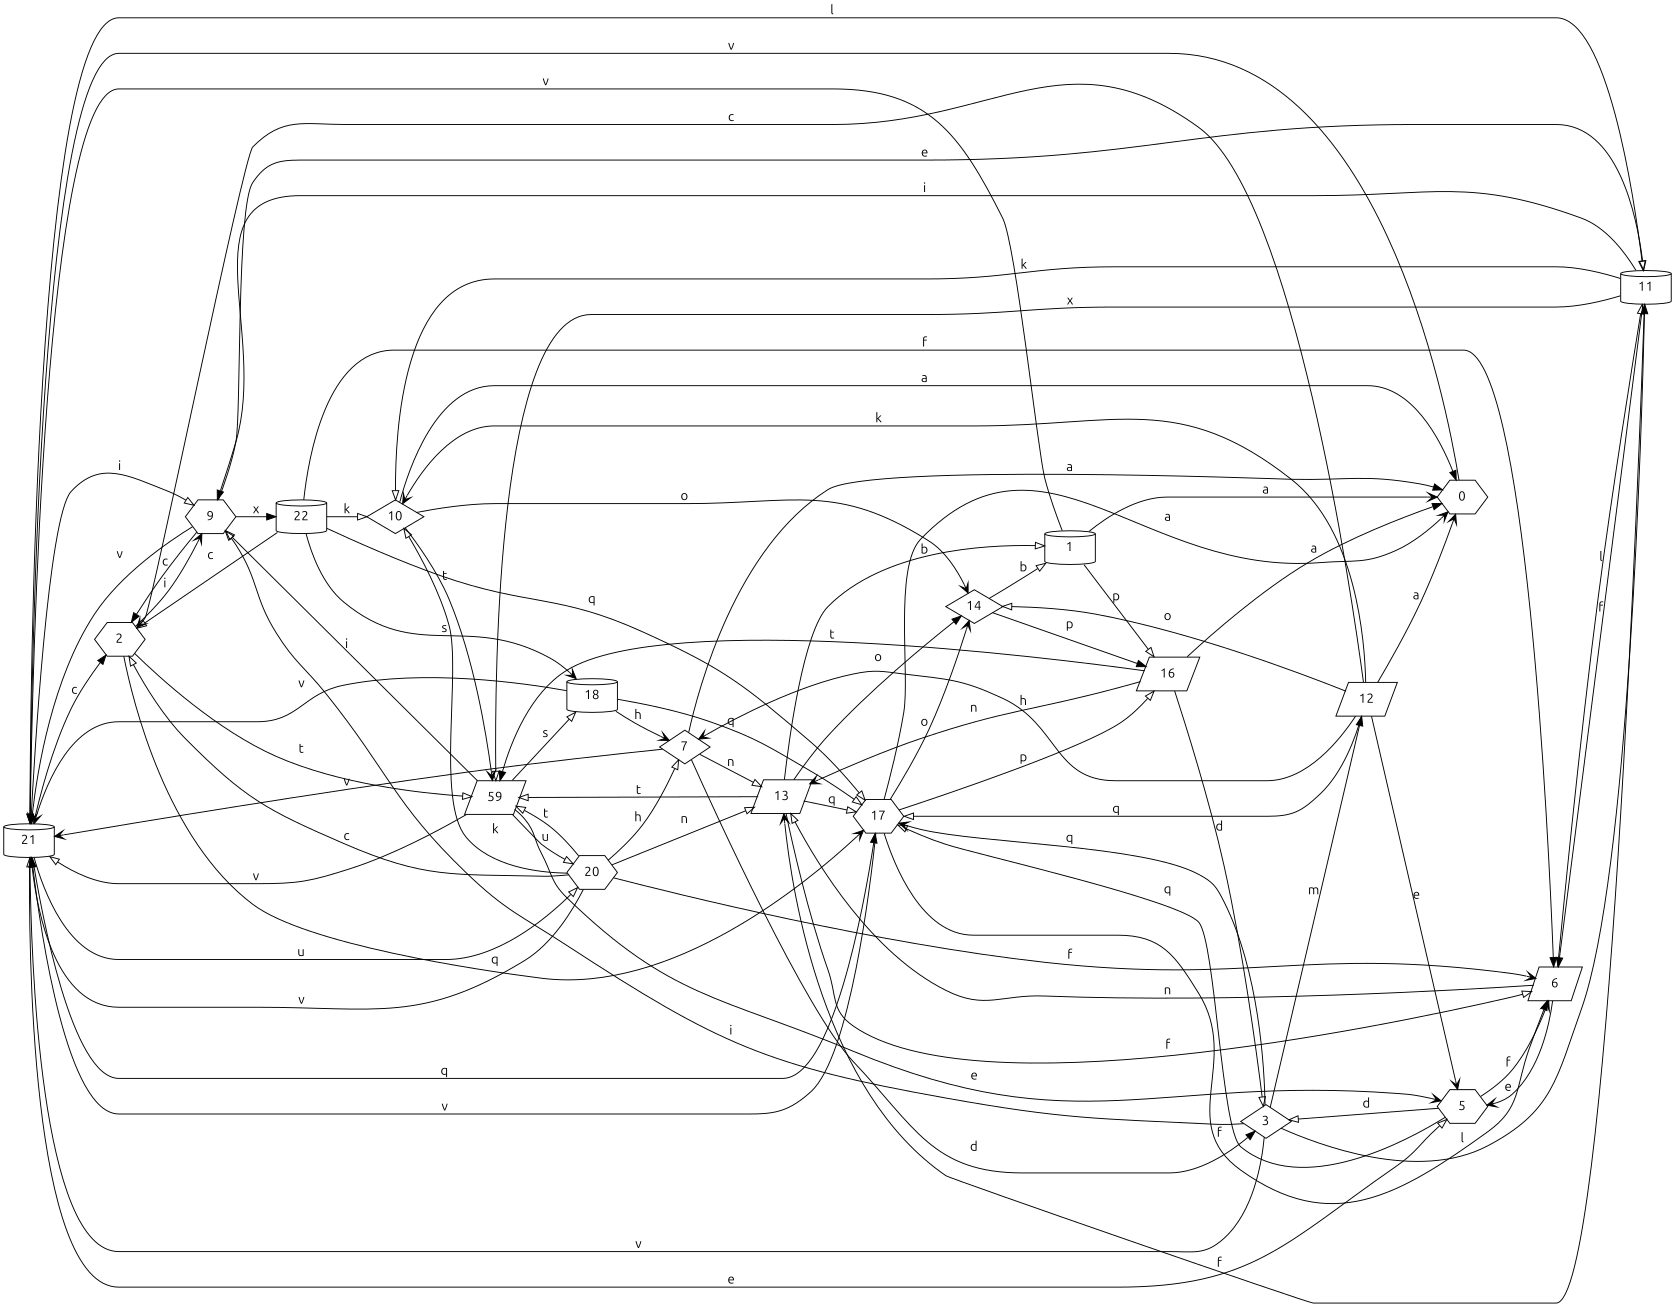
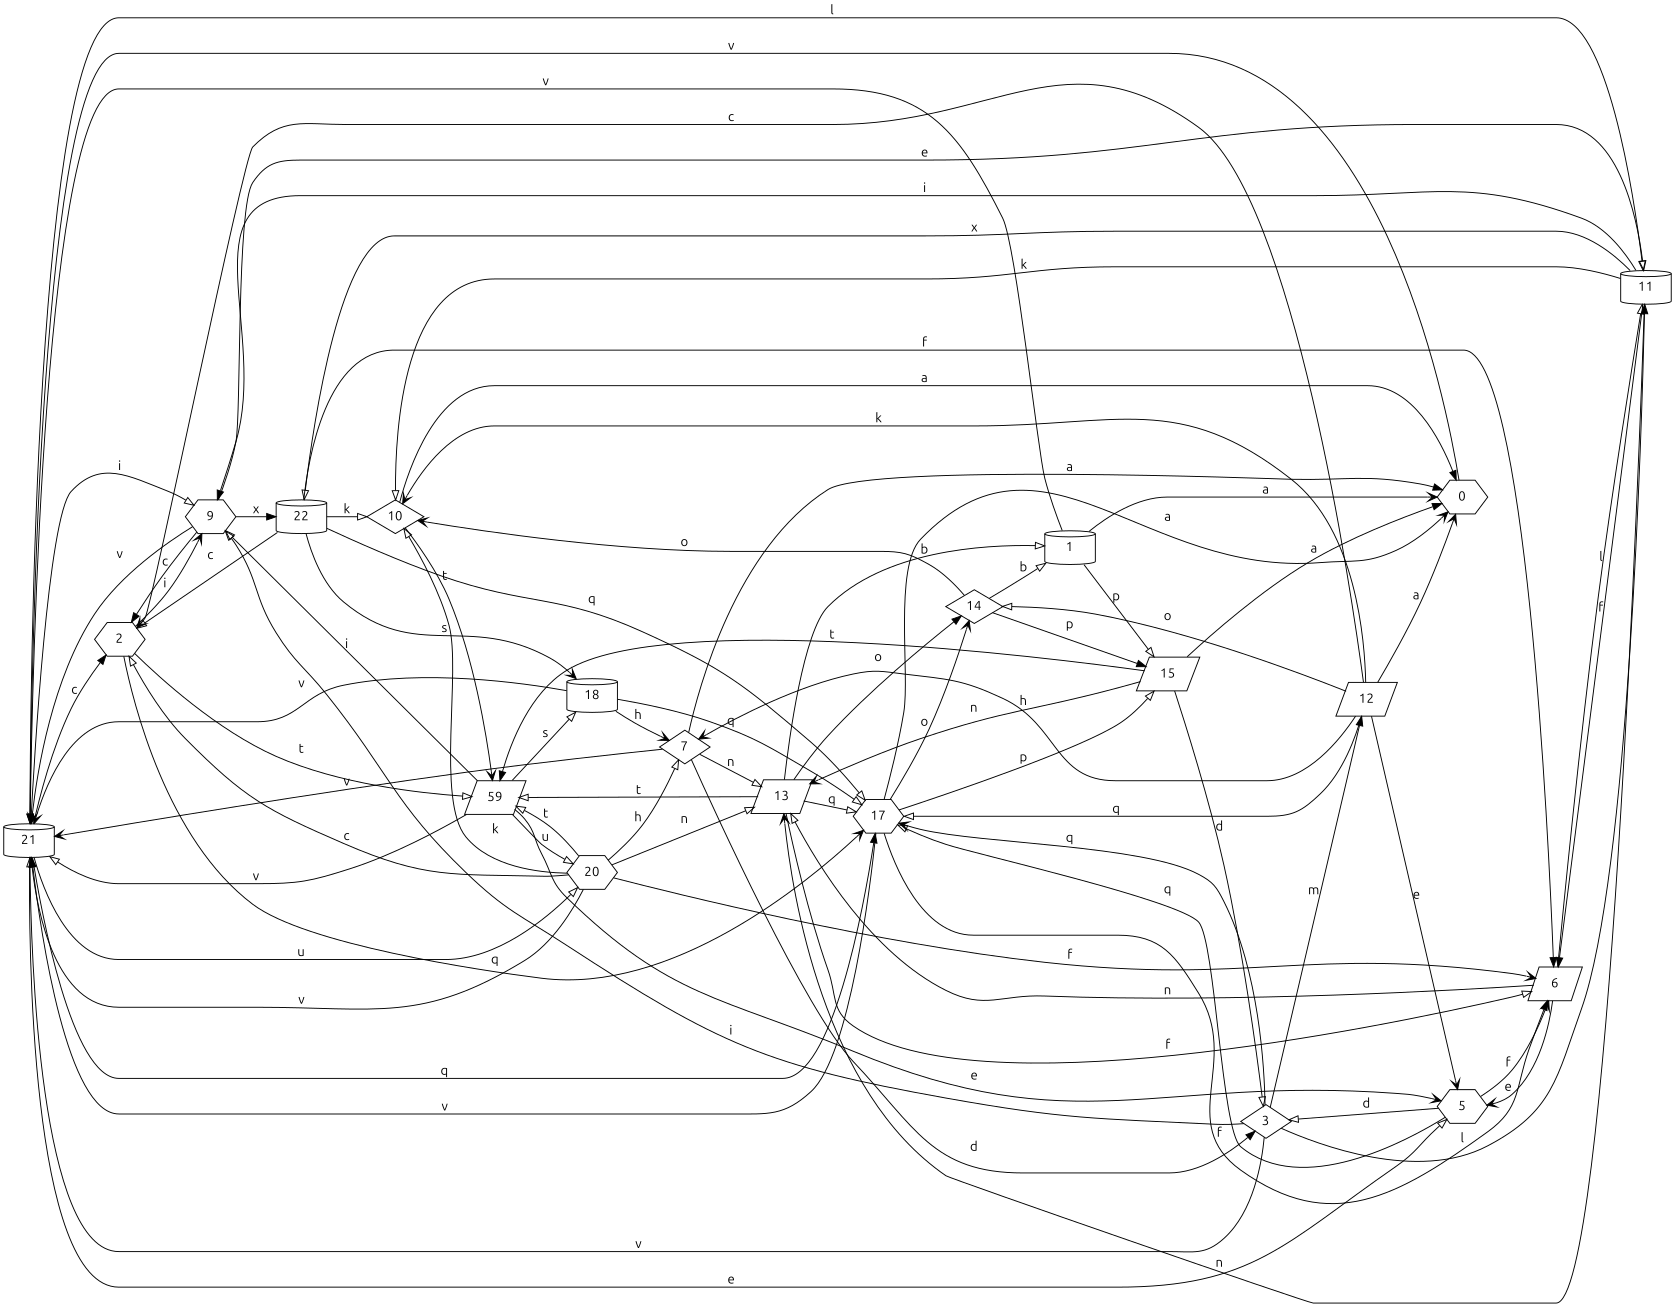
(864, 315) -> (879, 236)
(705, 503) -> (702, 551)
(1168, 674) -> (1168, 674)
(1220, 1263) -> (1220, 1263)
